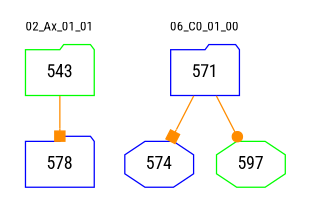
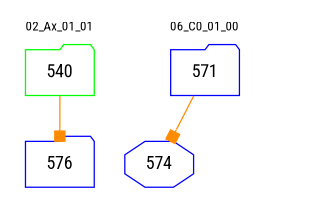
(60, 73) -> (60, 73)
(60, 164) -> (60, 164)
(251, 164) -> none
